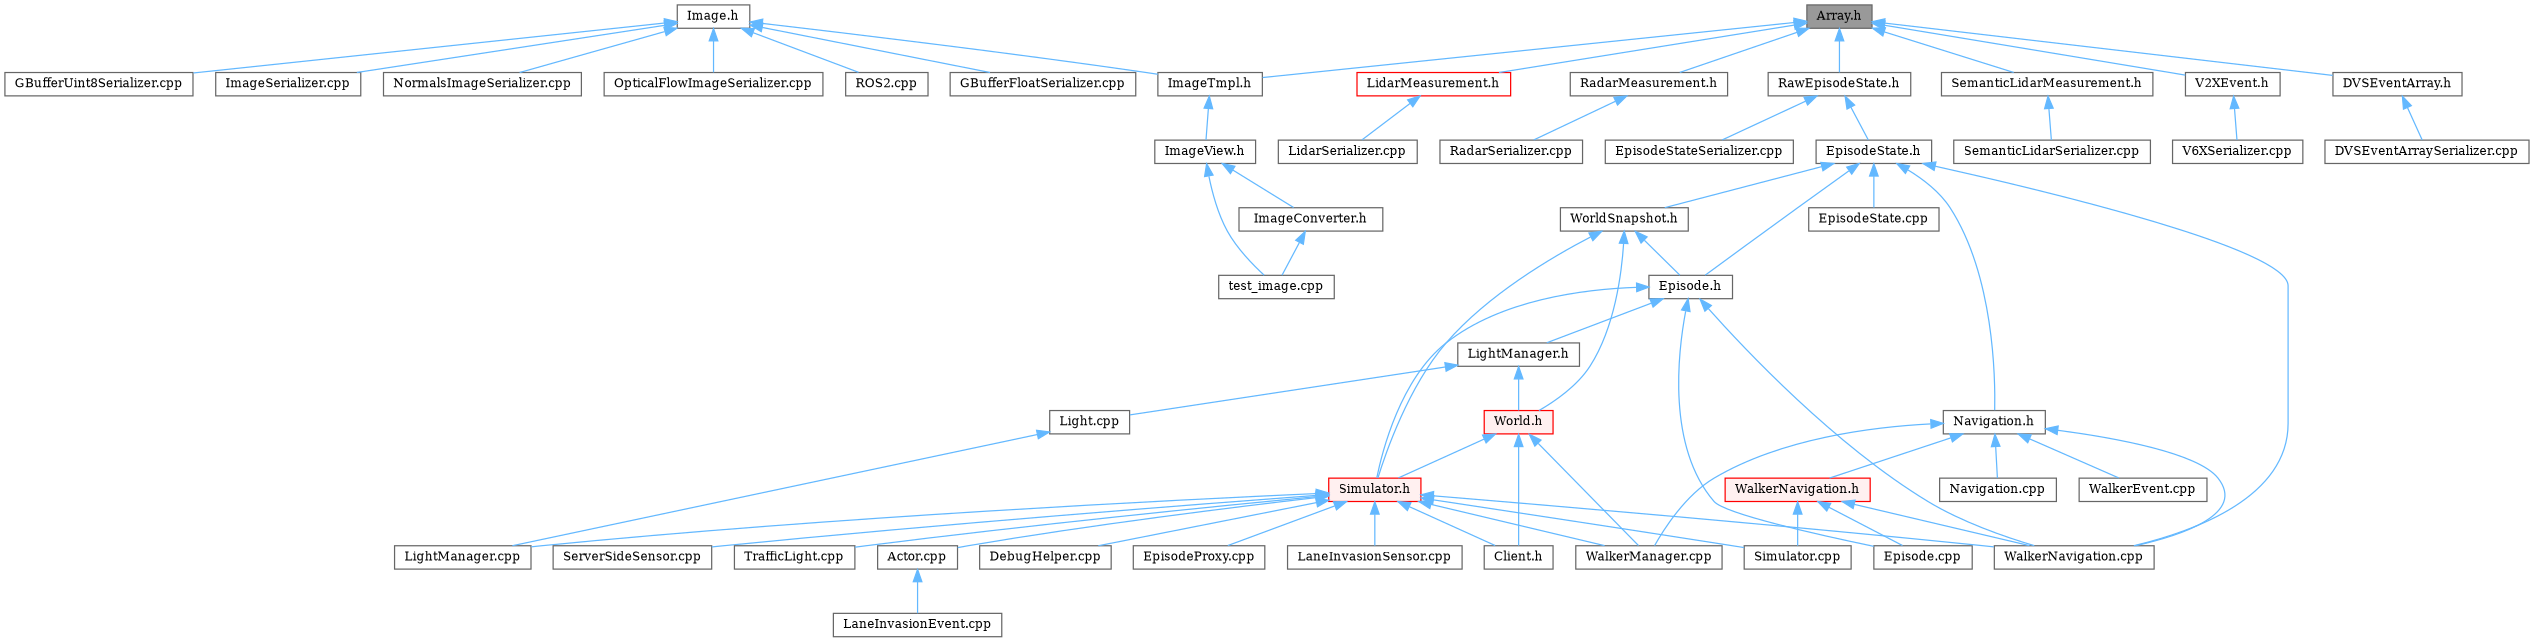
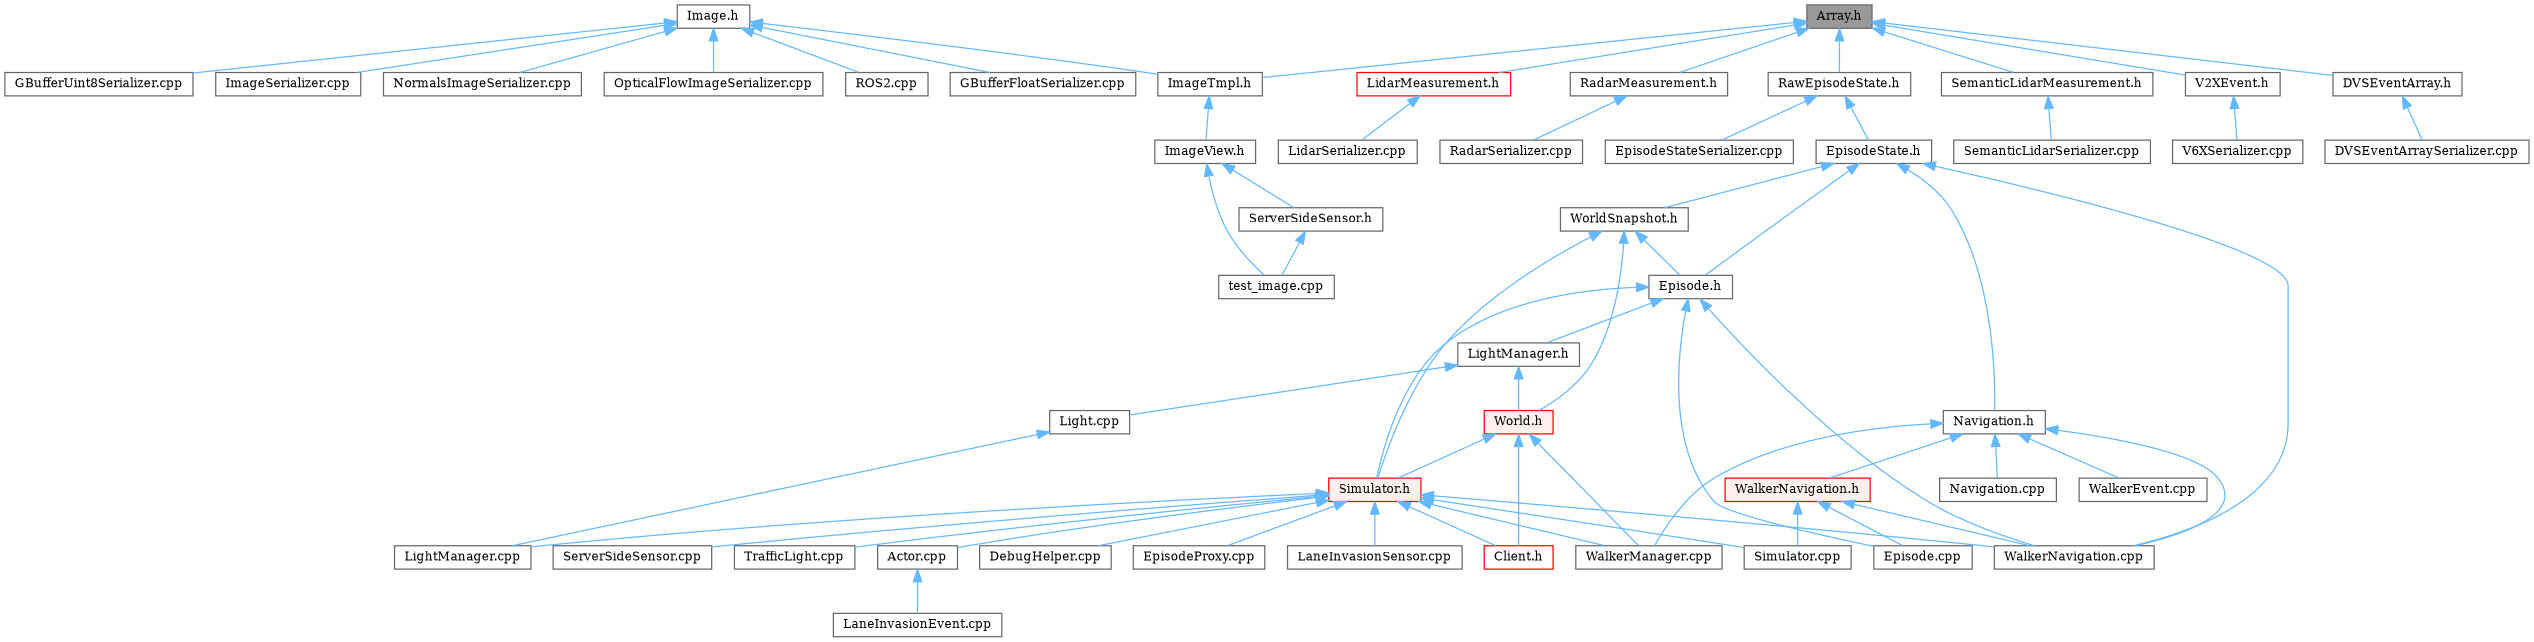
(1311, 219) -> (1311, 219)
(1874, 219) -> none
(1519, 557) -> (1519, 557)
